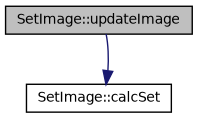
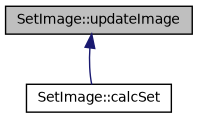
(108, 52) -> (90, 66)
